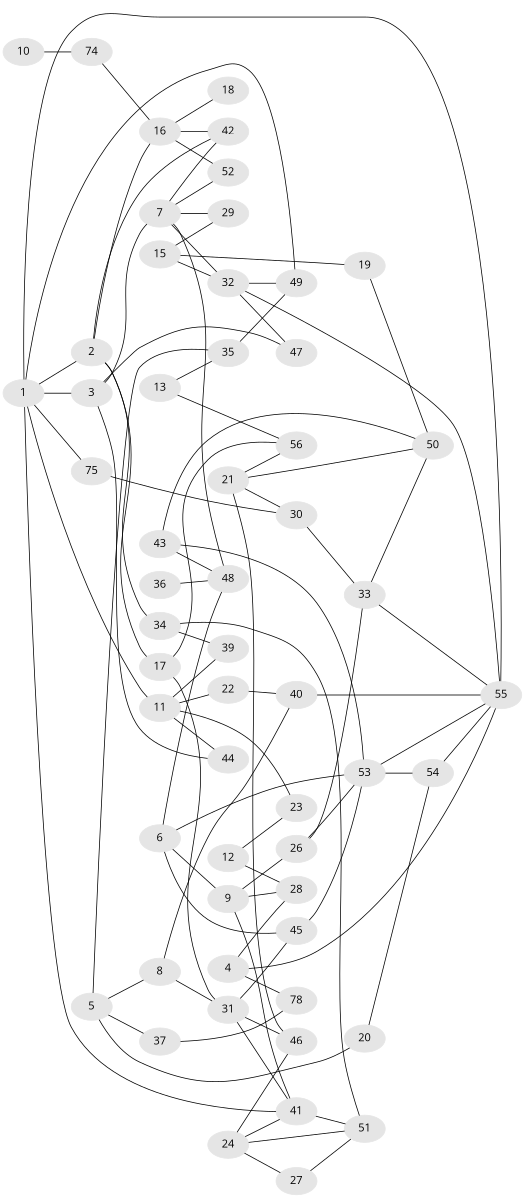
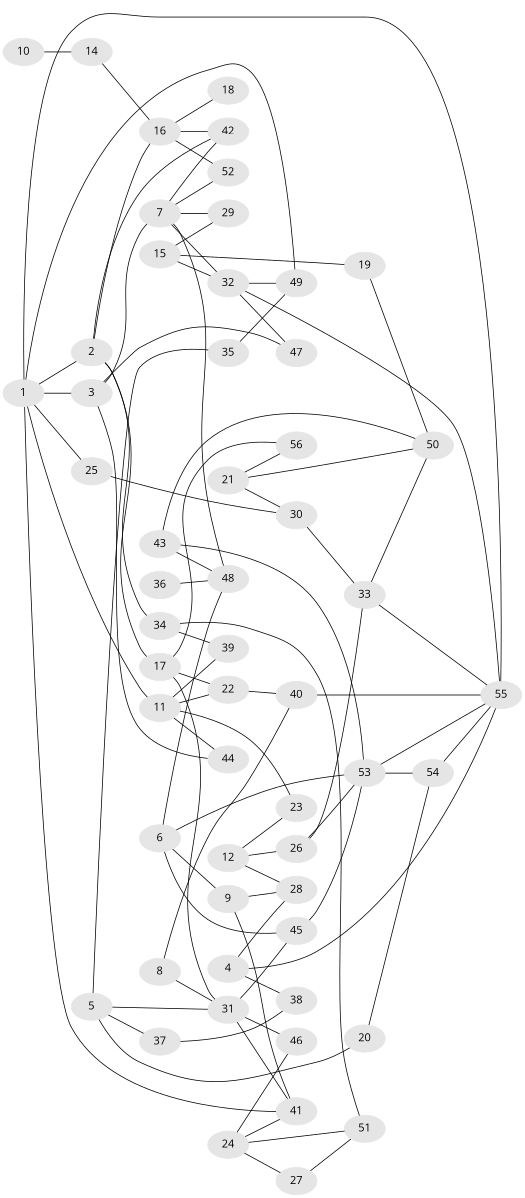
(92, 52) -> (92, 52)
(160, 388) -> none
(92, 471) -> (92, 471)
none -> (189, 677)
(253, 764) -> none
(267, 870) -> (262, 853)
(126, 989) -> (160, 1008)
(297, 1001) -> (297, 1001)
(331, 1120) -> none
